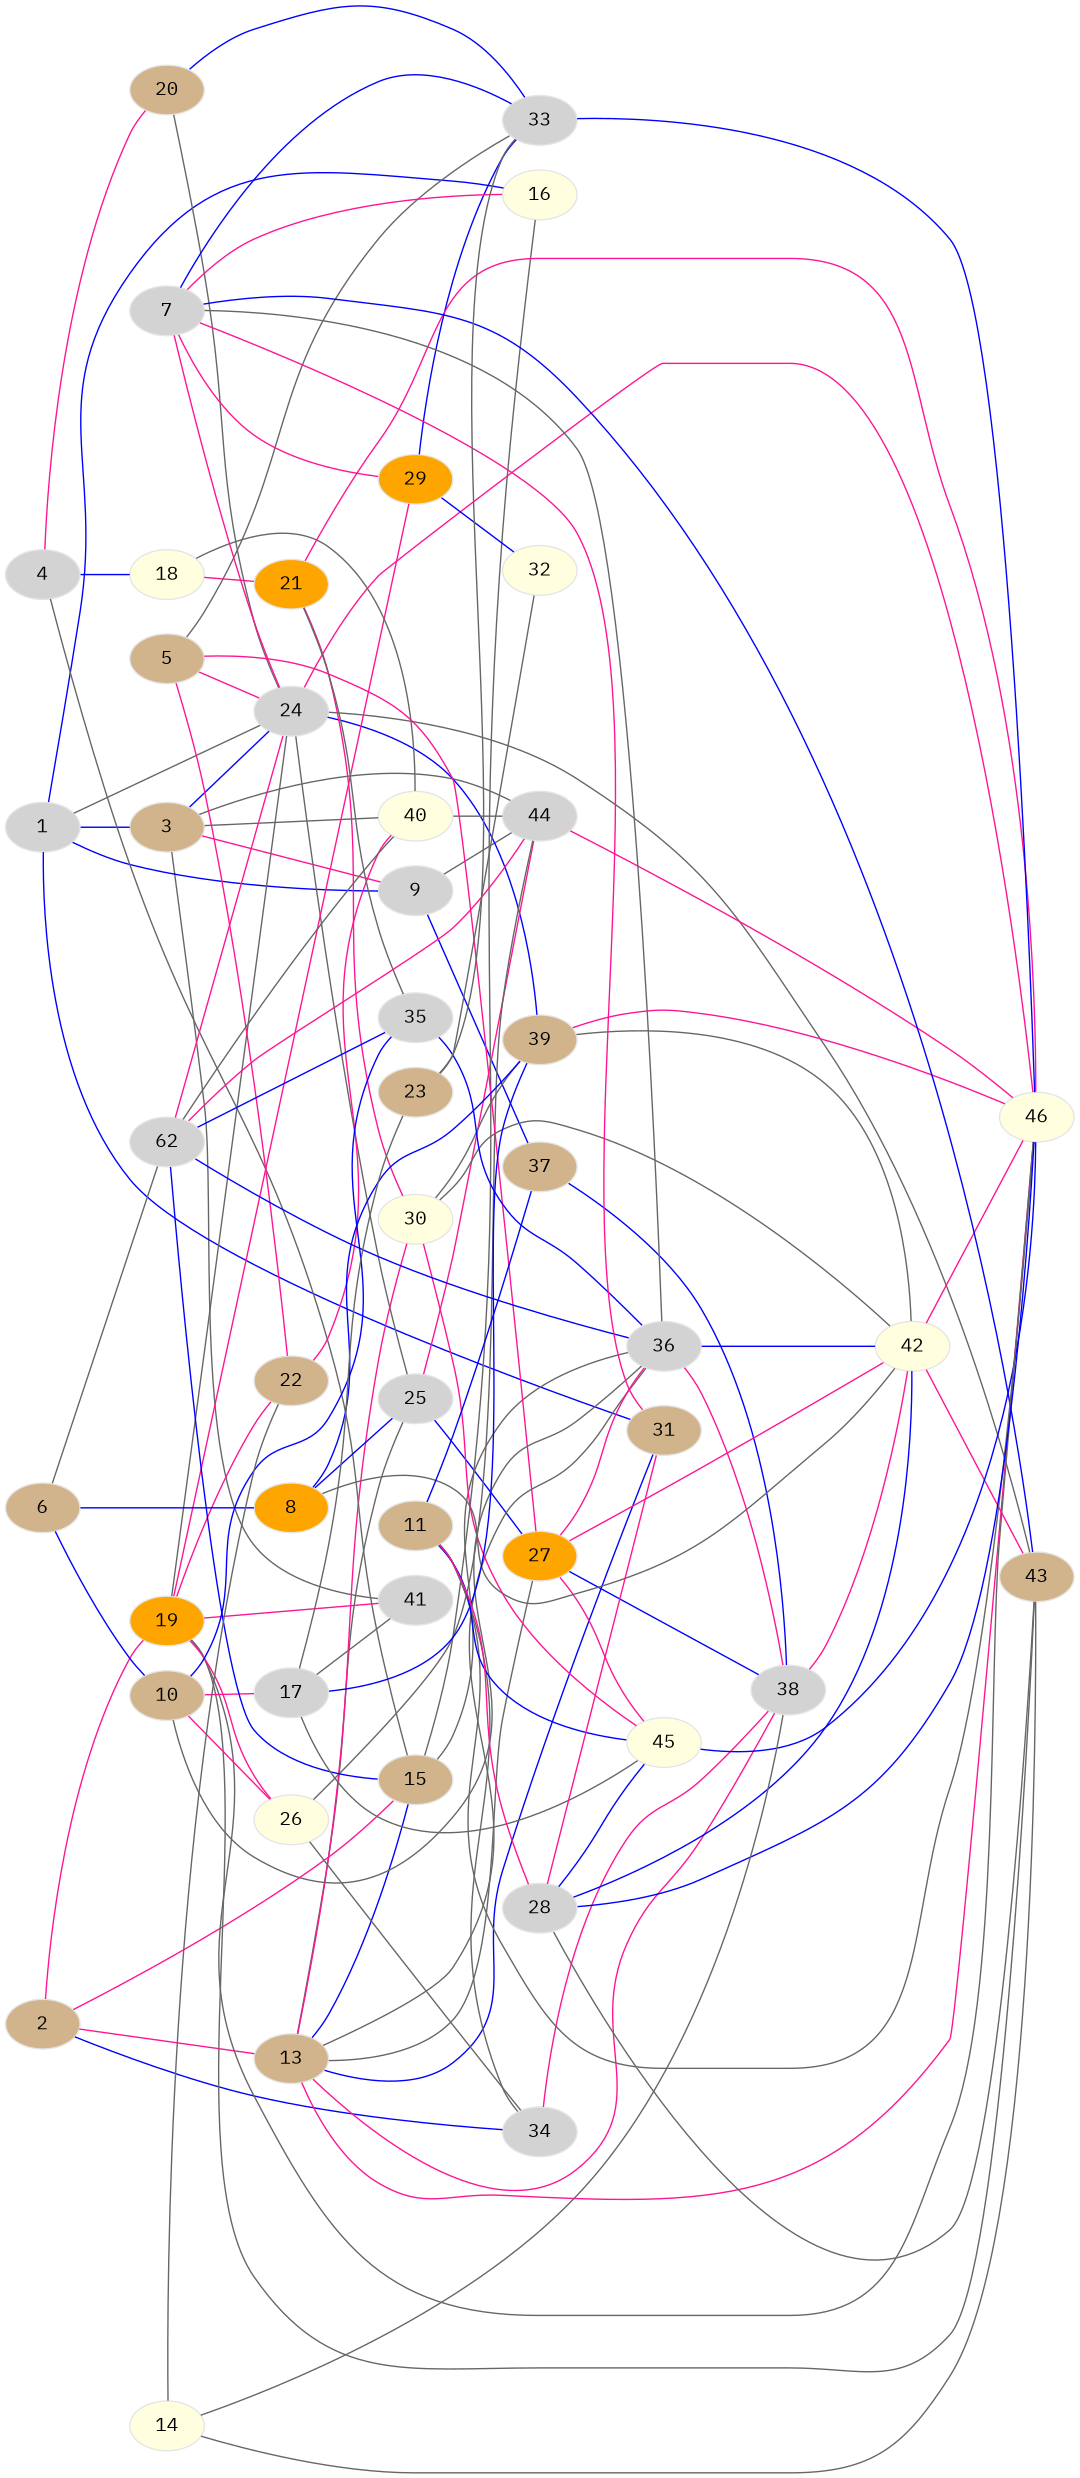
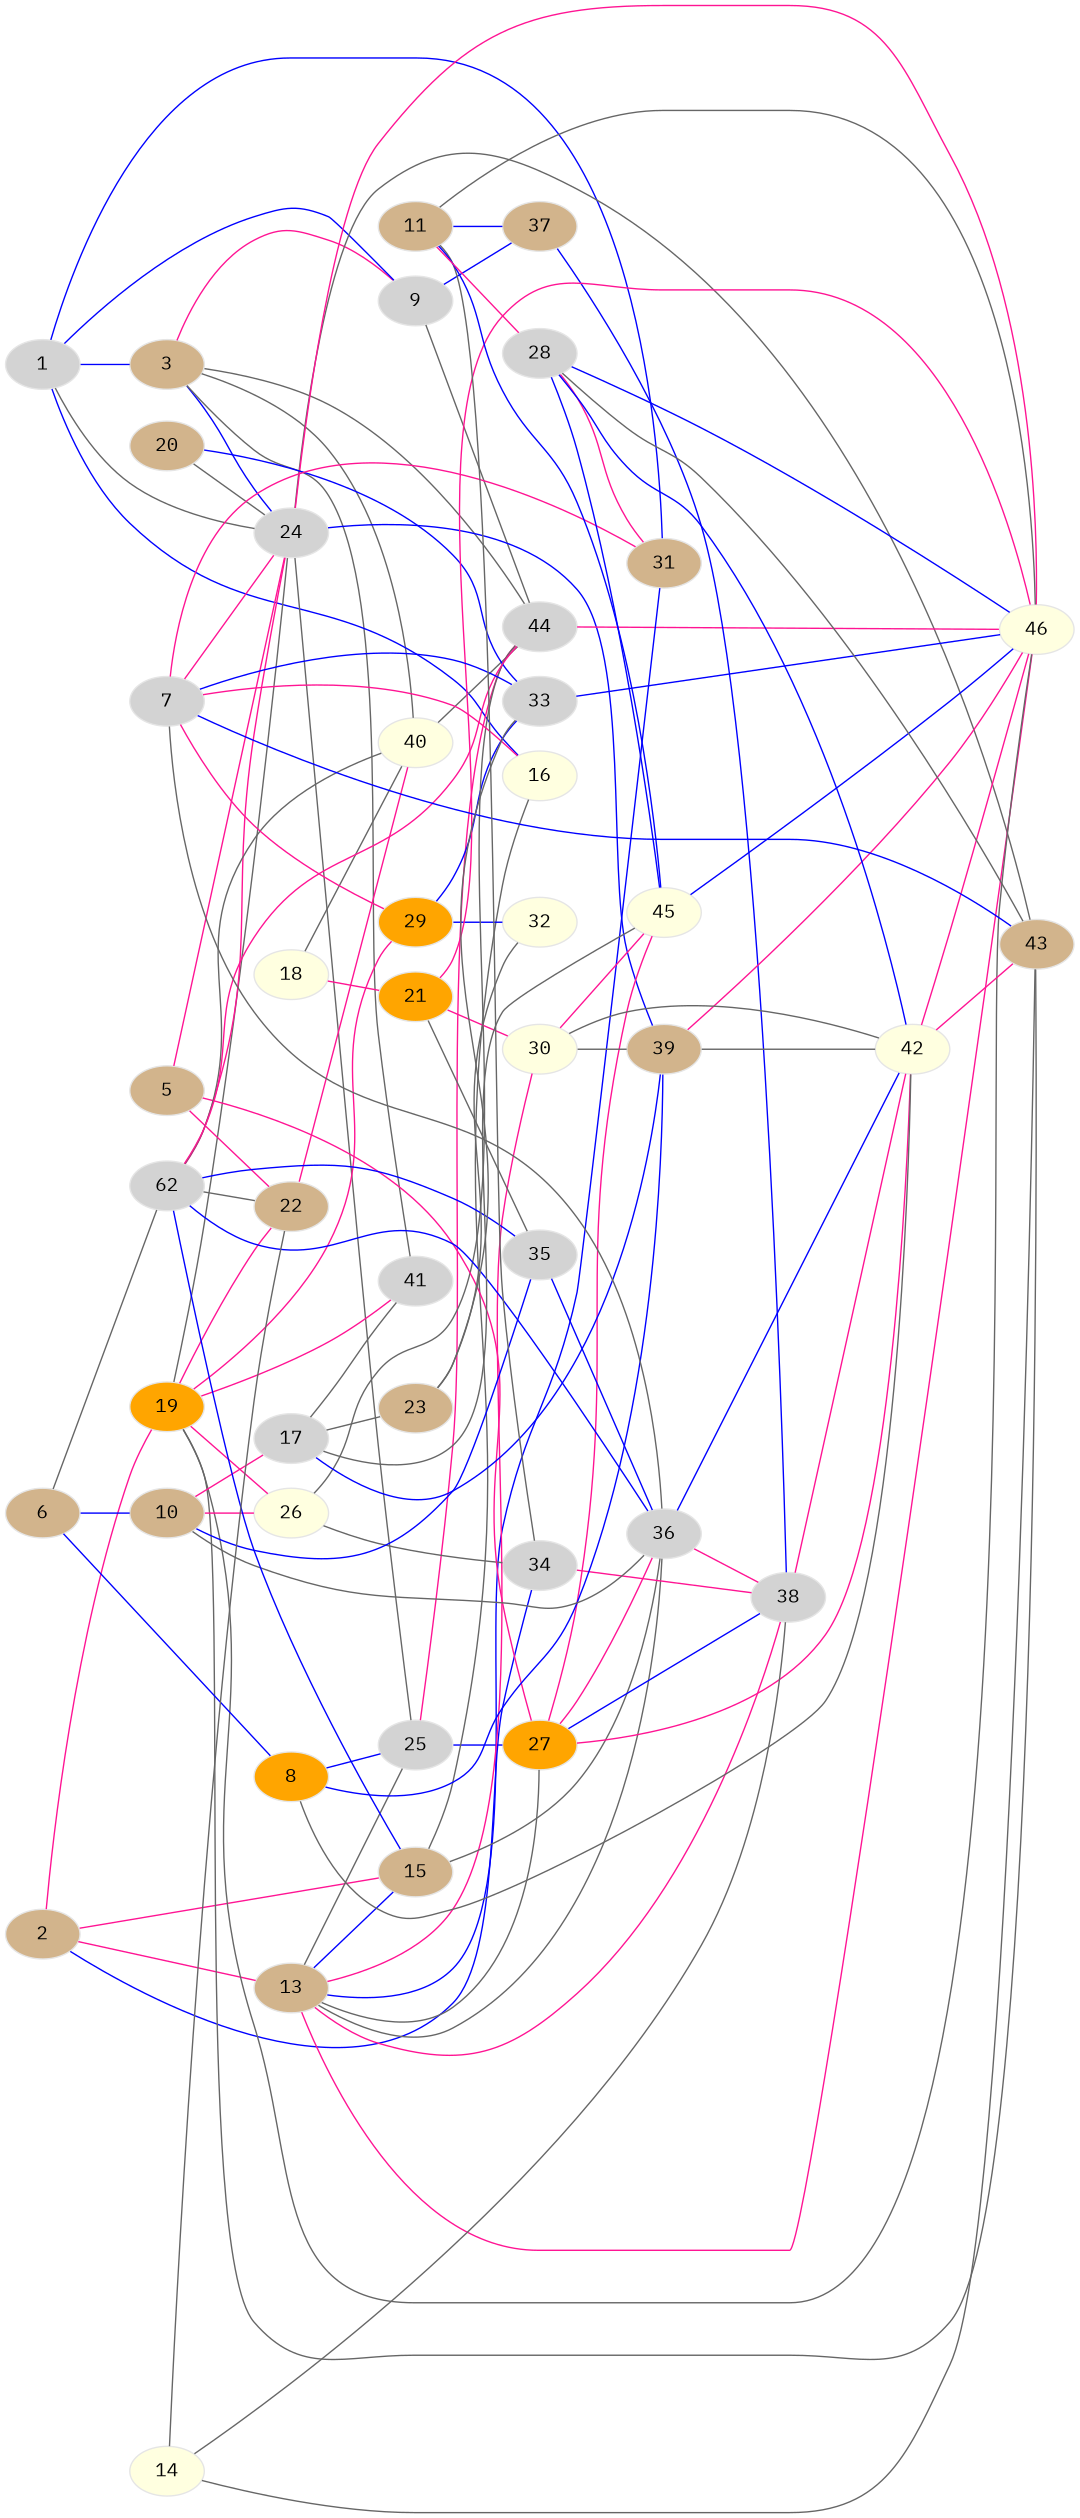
(306, 357) -> none
(43, 575) -> none
none -> (229, 1196)
